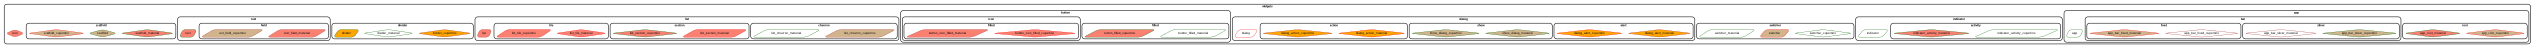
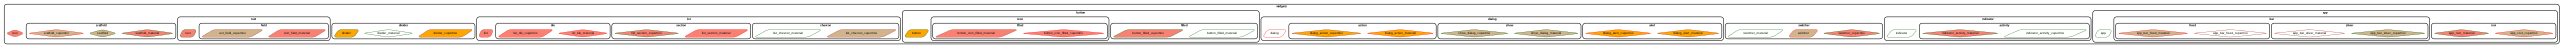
(445, 33) -> (445, 33)
none -> (917, 33)
(1823, 33) -> (1852, 33)
